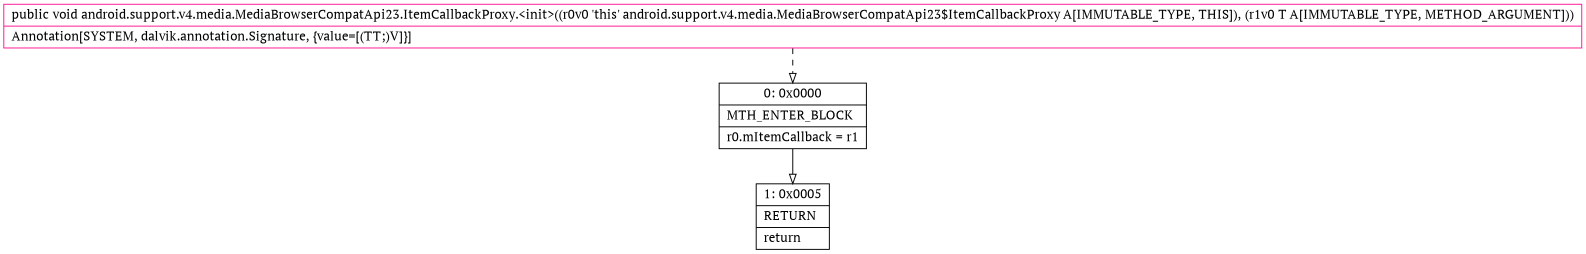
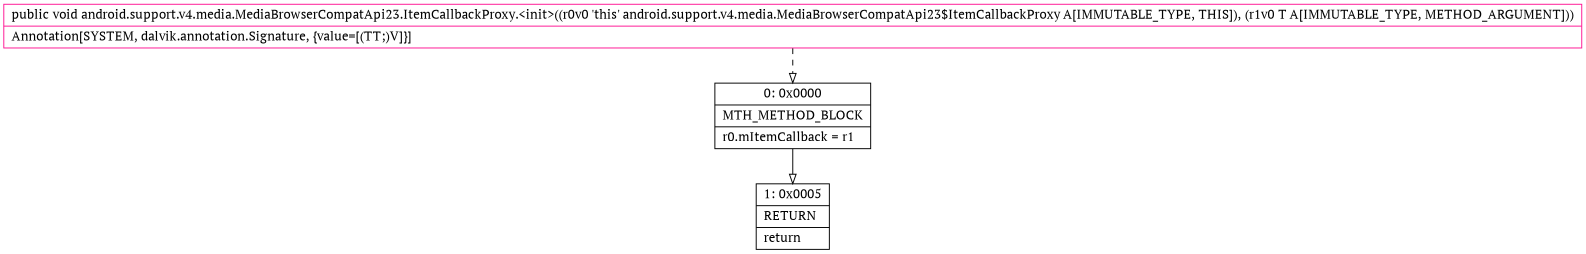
(790, 115) -> (793, 115)
